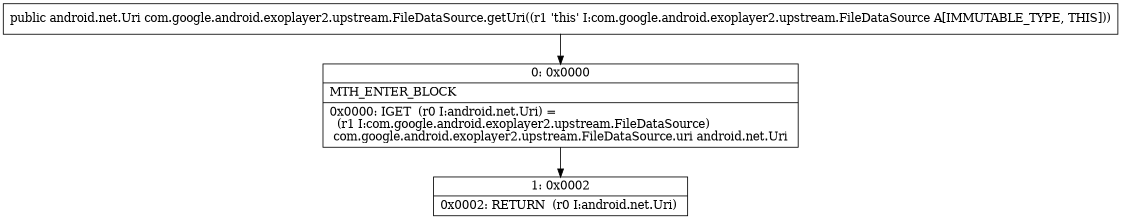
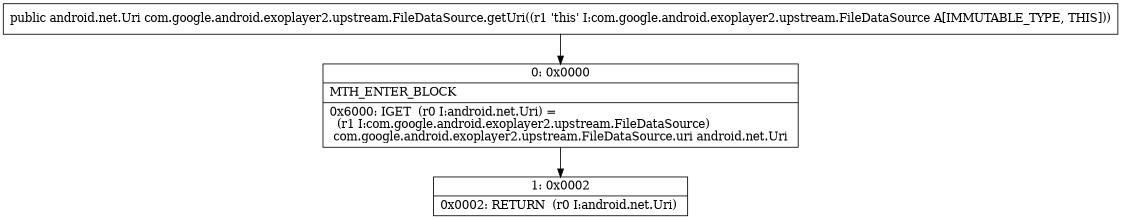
(445, 112) -> (445, 112)
